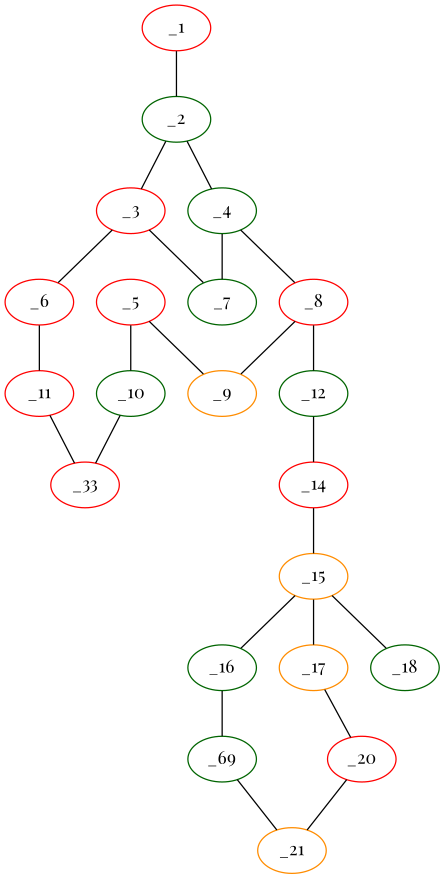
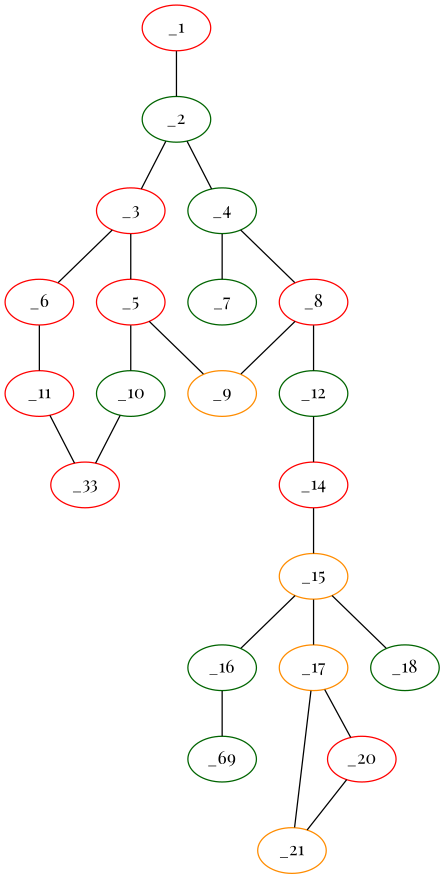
(176, 256) -> (131, 257)
(257, 805) -> (303, 759)
